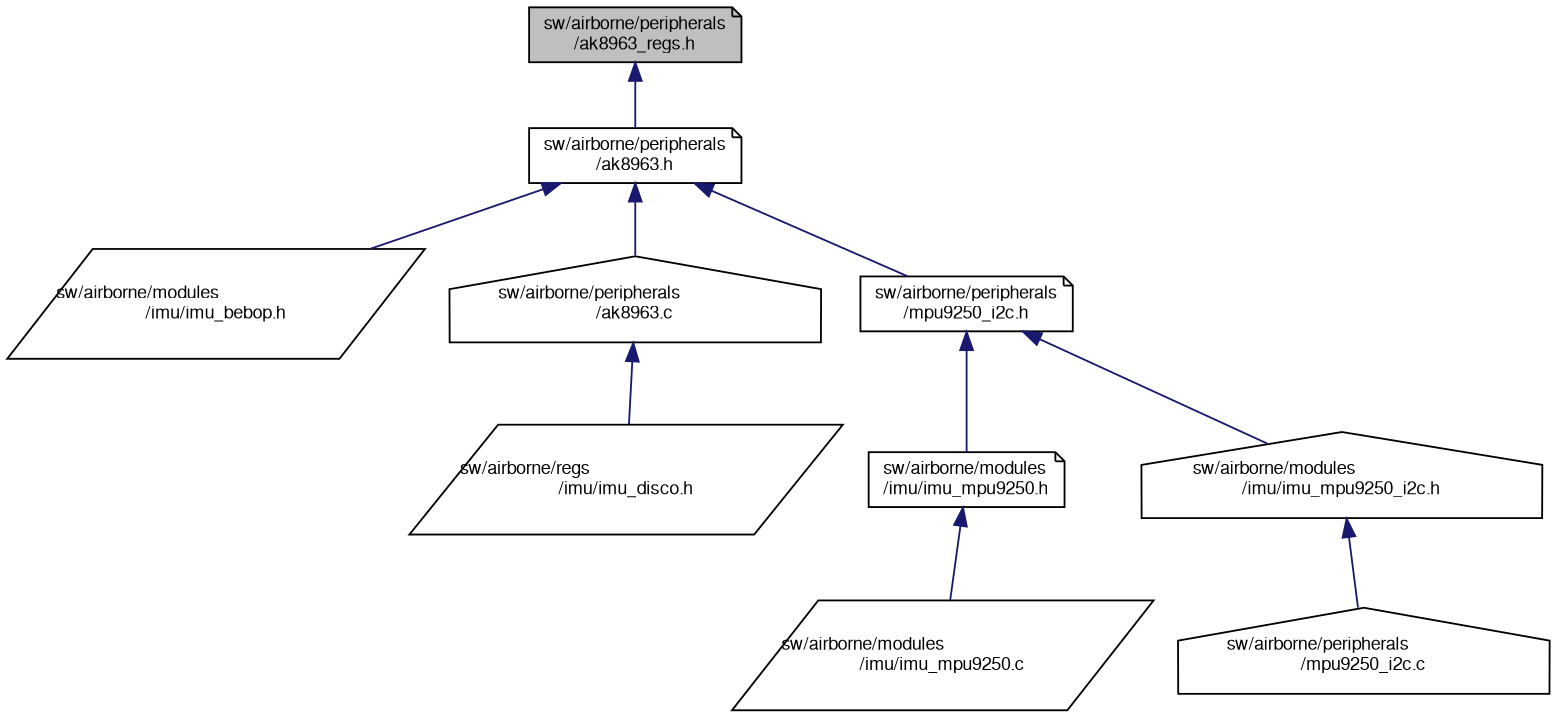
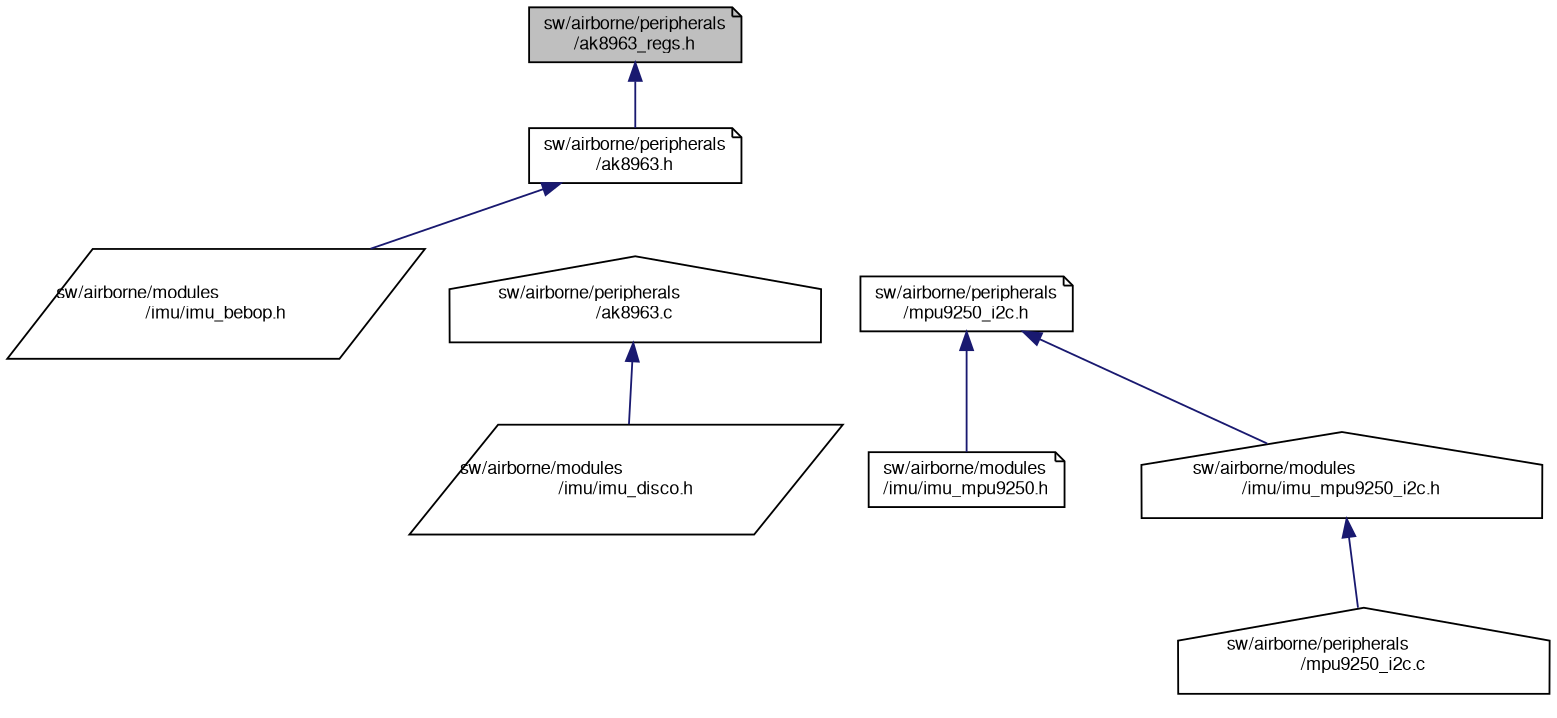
(635, 229) -> none
(810, 234) -> none
(626, 480) -> (626, 480)
(943, 655) -> none
